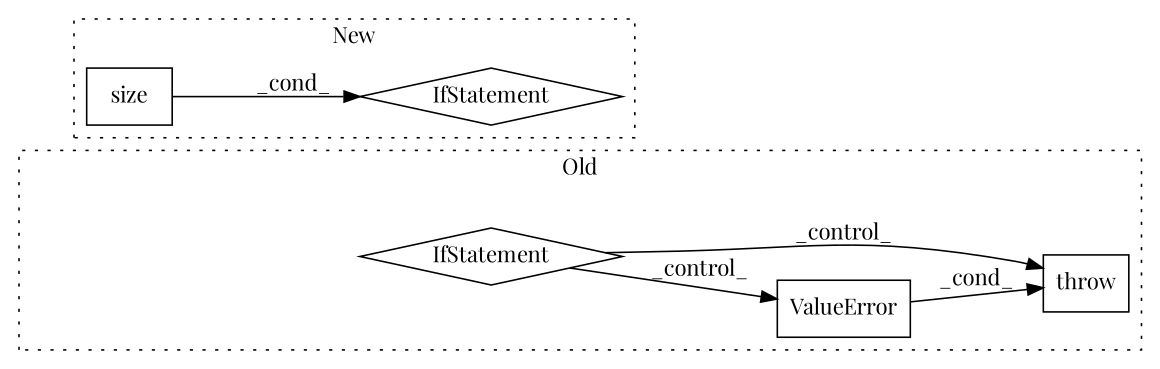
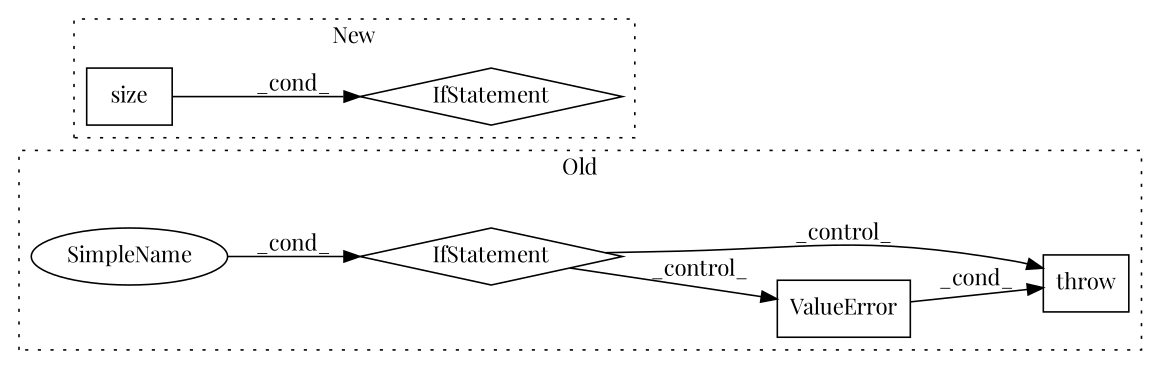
none -> (129, 256)
